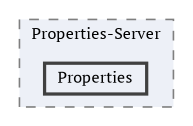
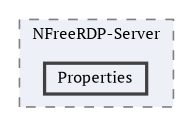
(96, 35) -> (96, 35)
